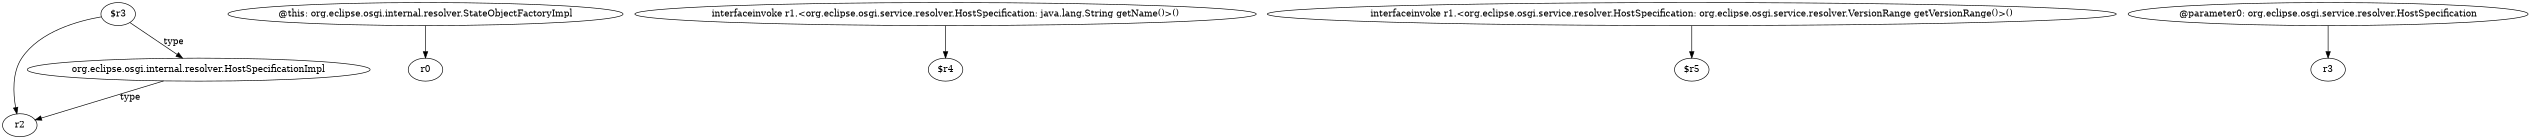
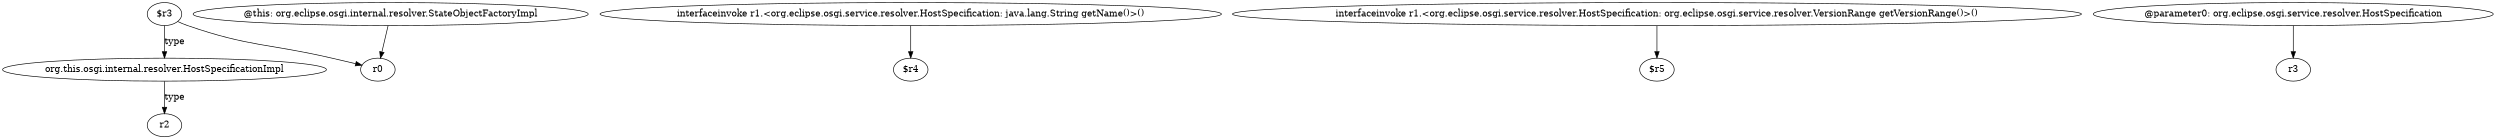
(36, 43) -> (266, 46)
(199, 70) -> (165, 70)
